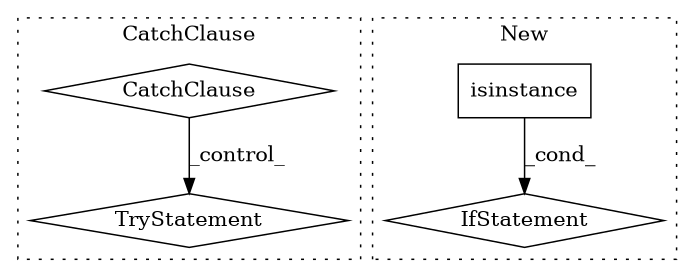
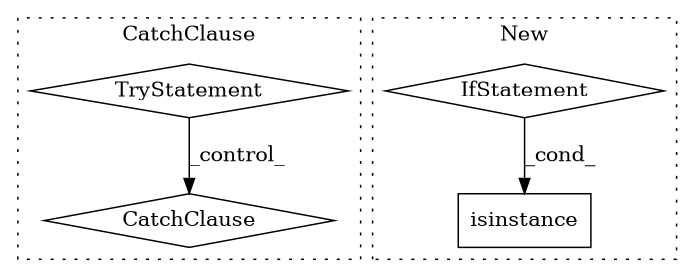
(189, 148) -> (189, 148)
(525, 148) -> (525, 148)
